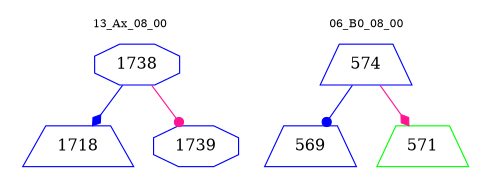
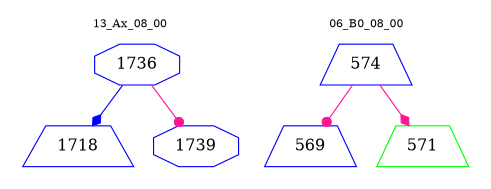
(137, 65) -> (137, 65)
(341, 102) -> (341, 102)
